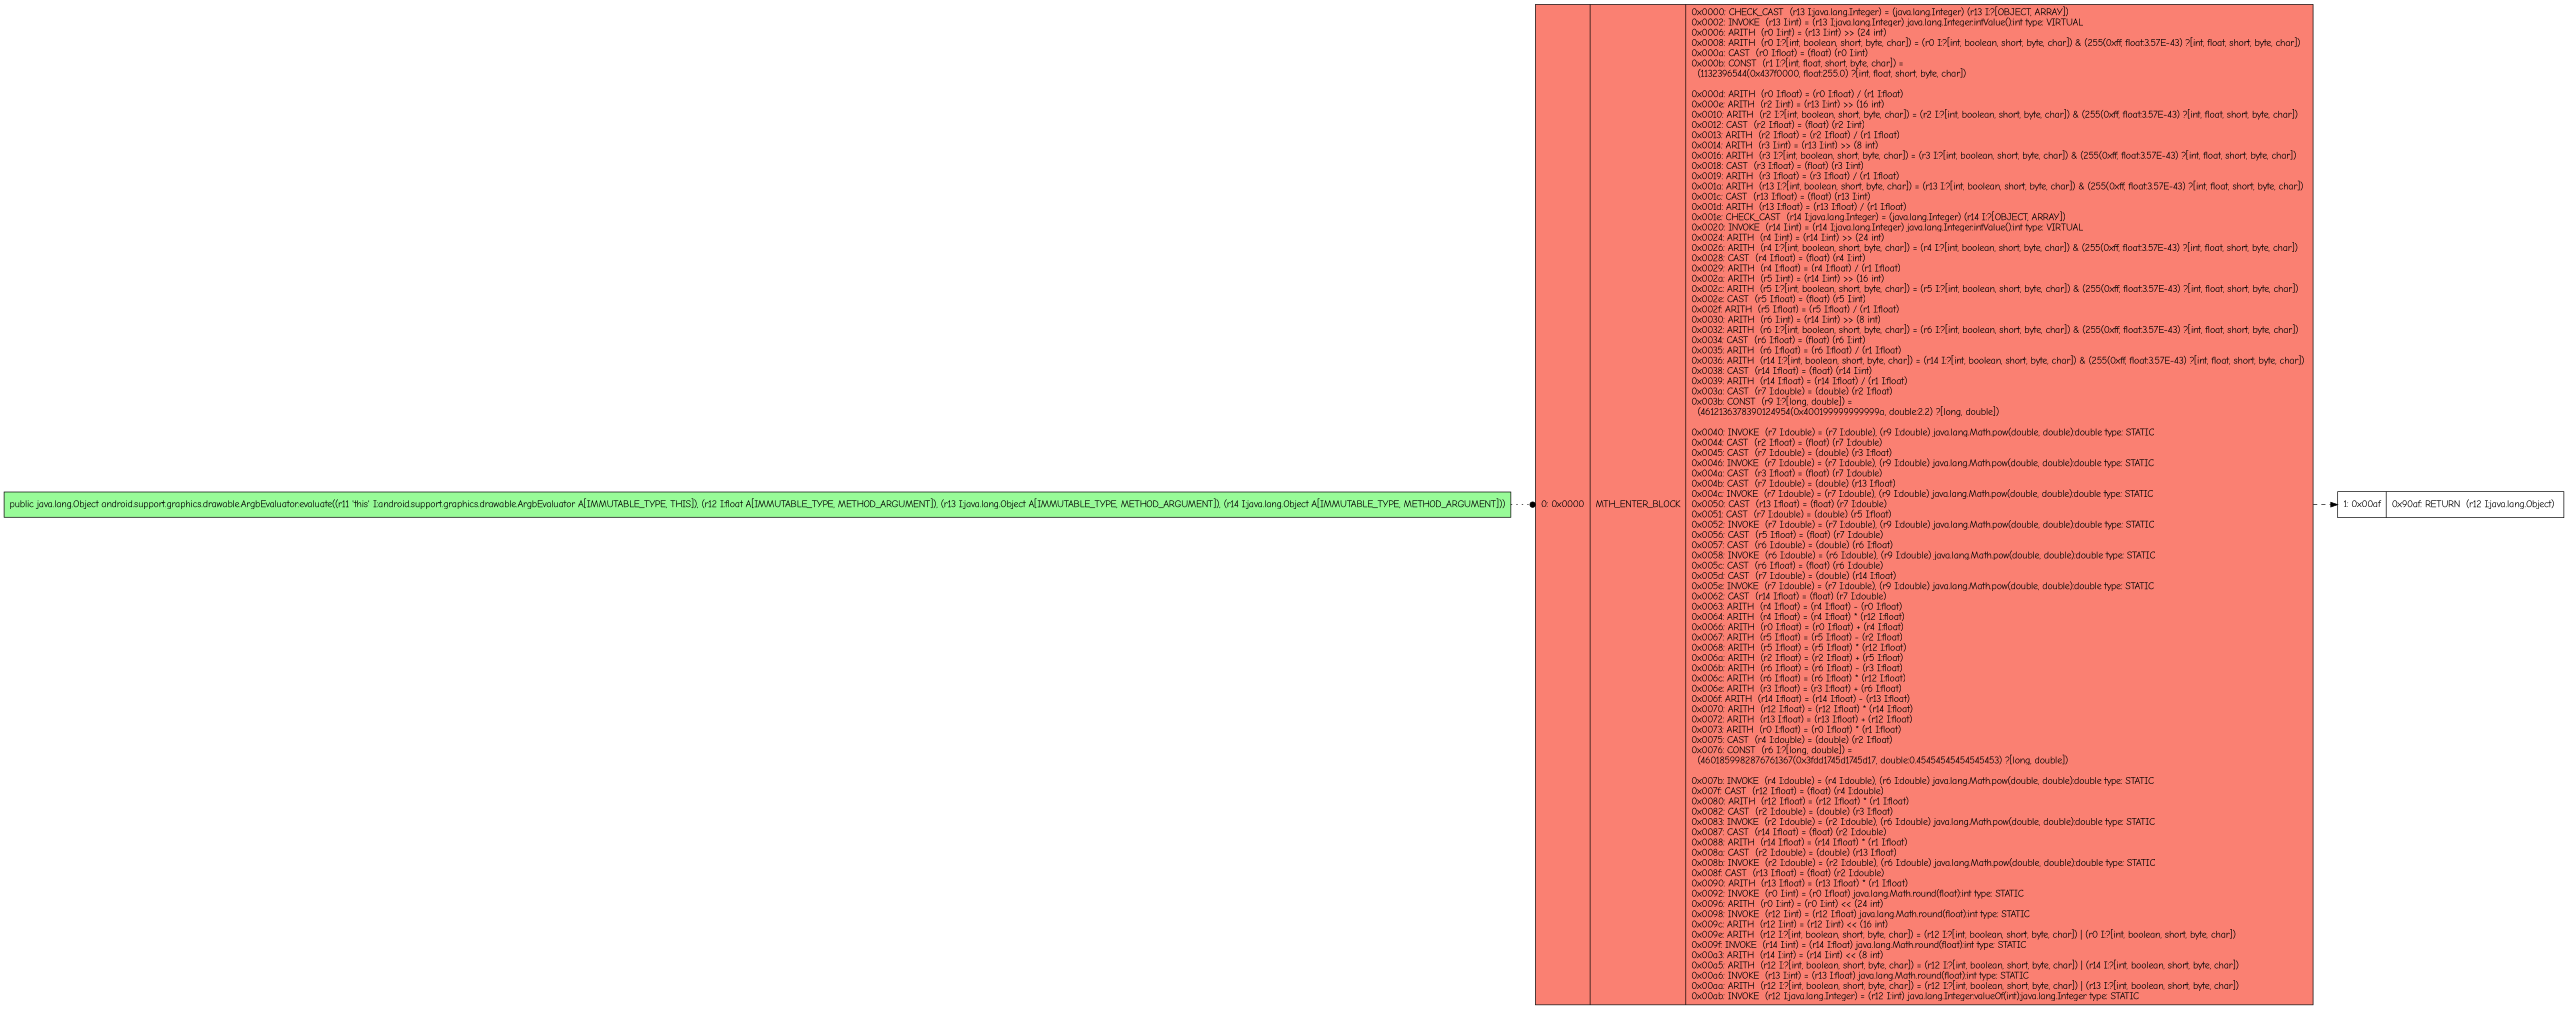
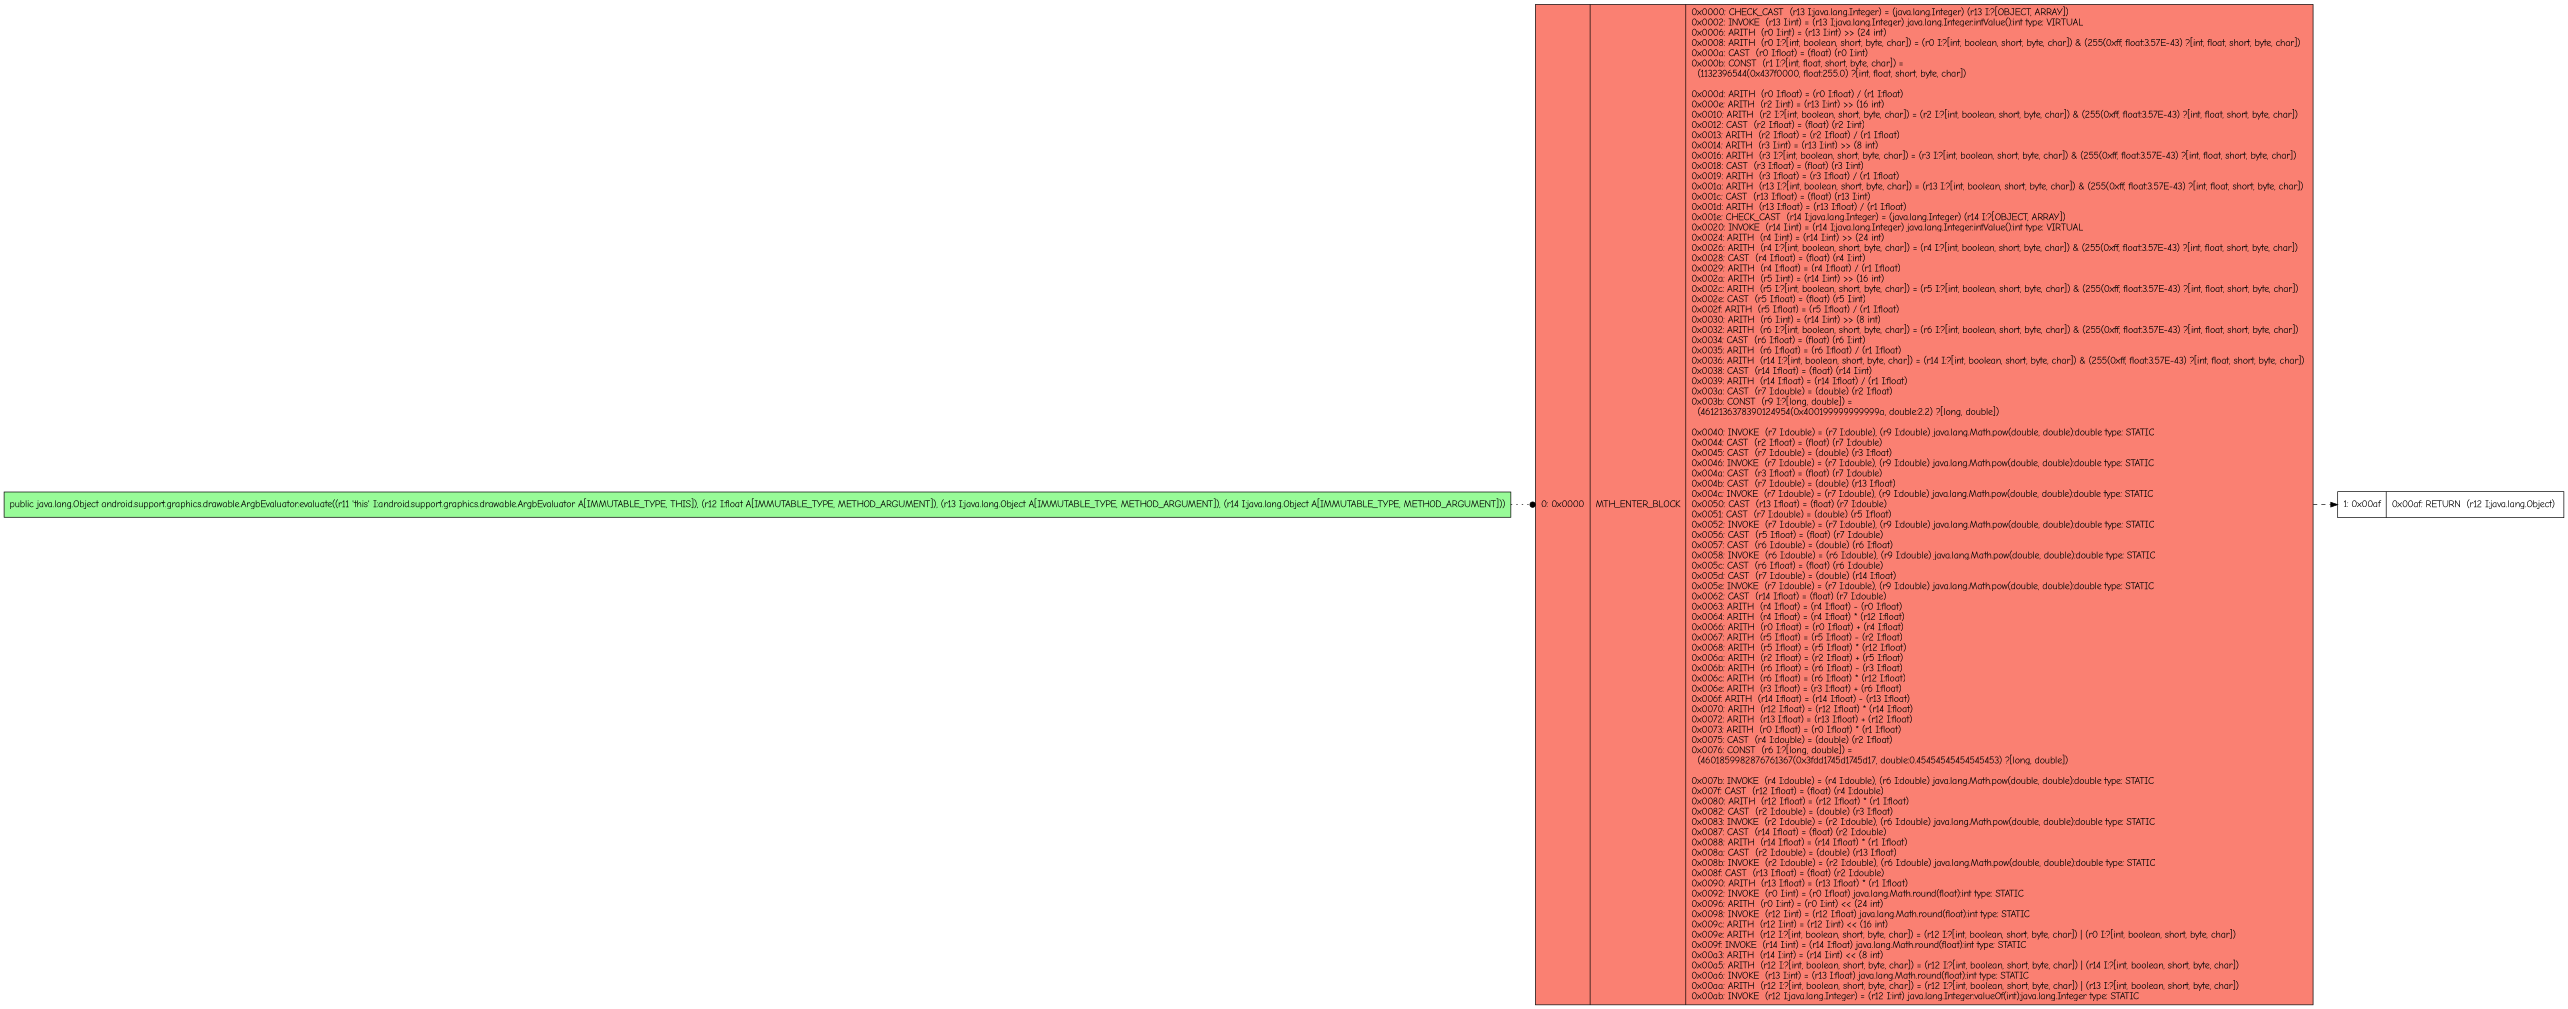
(2475, 504) -> (2475, 504)
